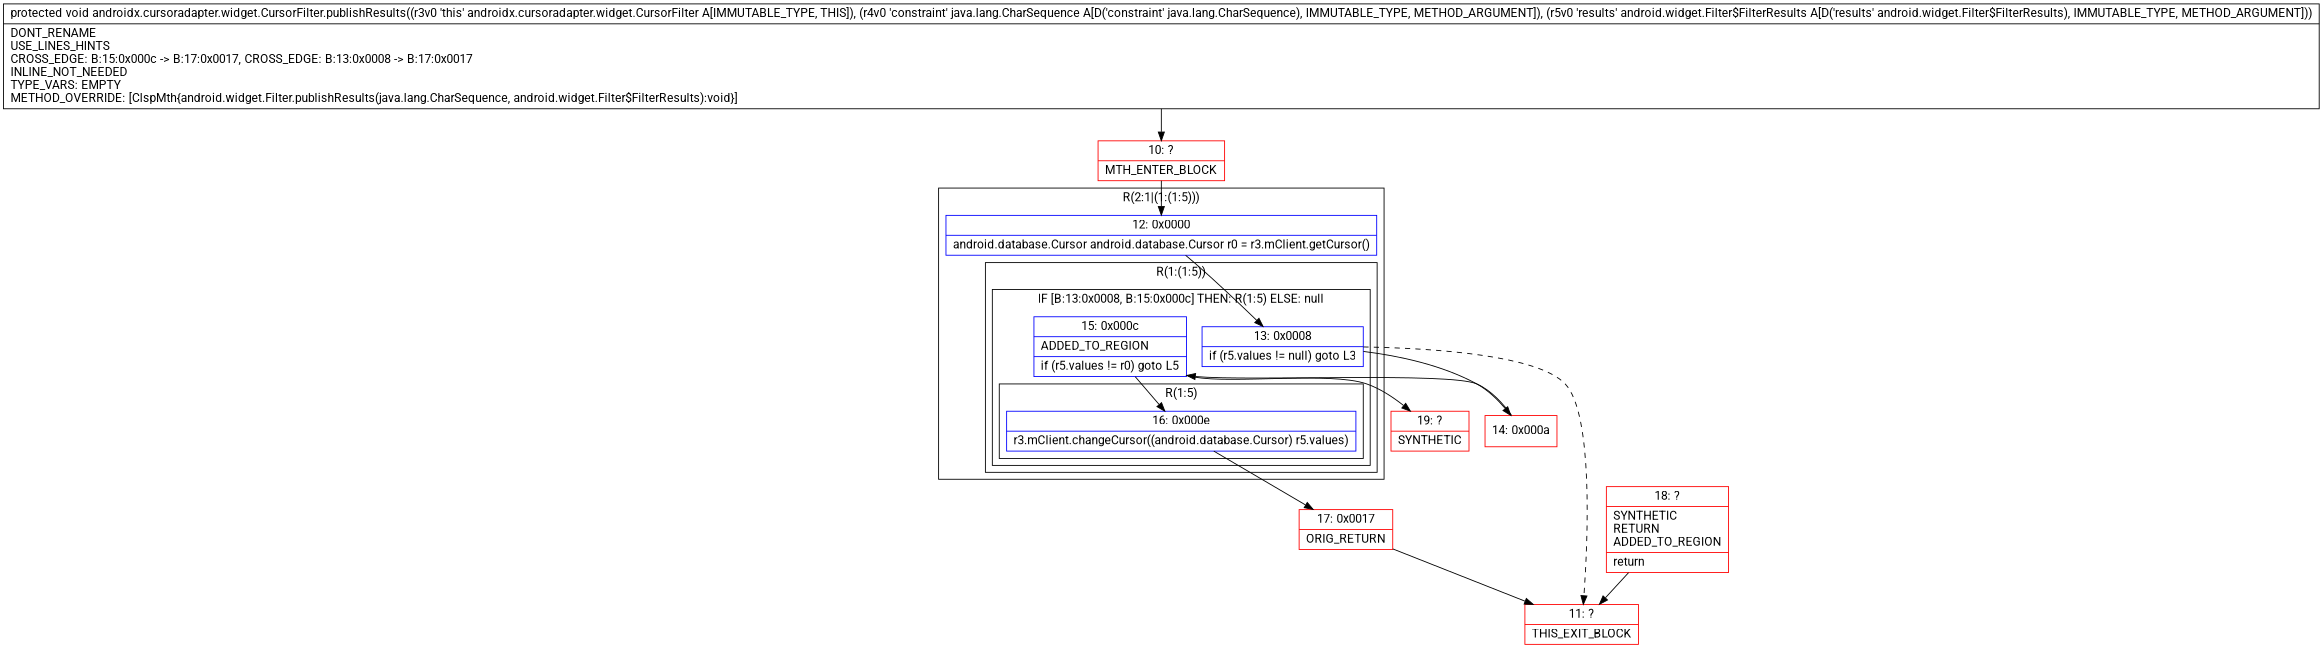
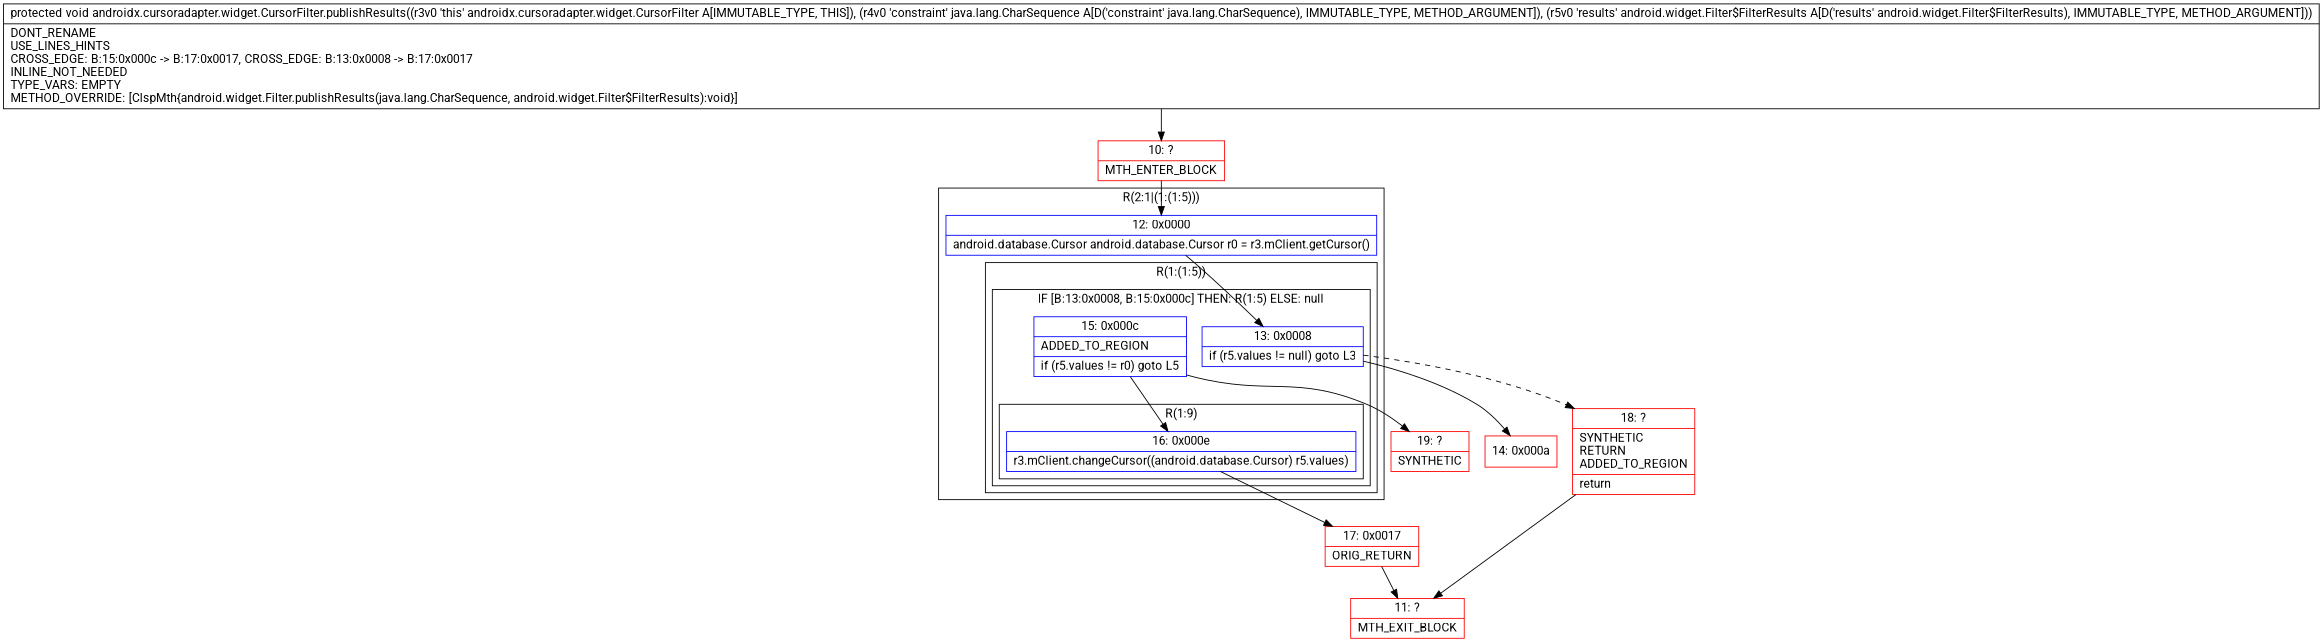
(1393, 378) -> none
(1567, 387) -> (1467, 374)
(1181, 394) -> (1181, 414)
(1582, 634) -> (1407, 628)
